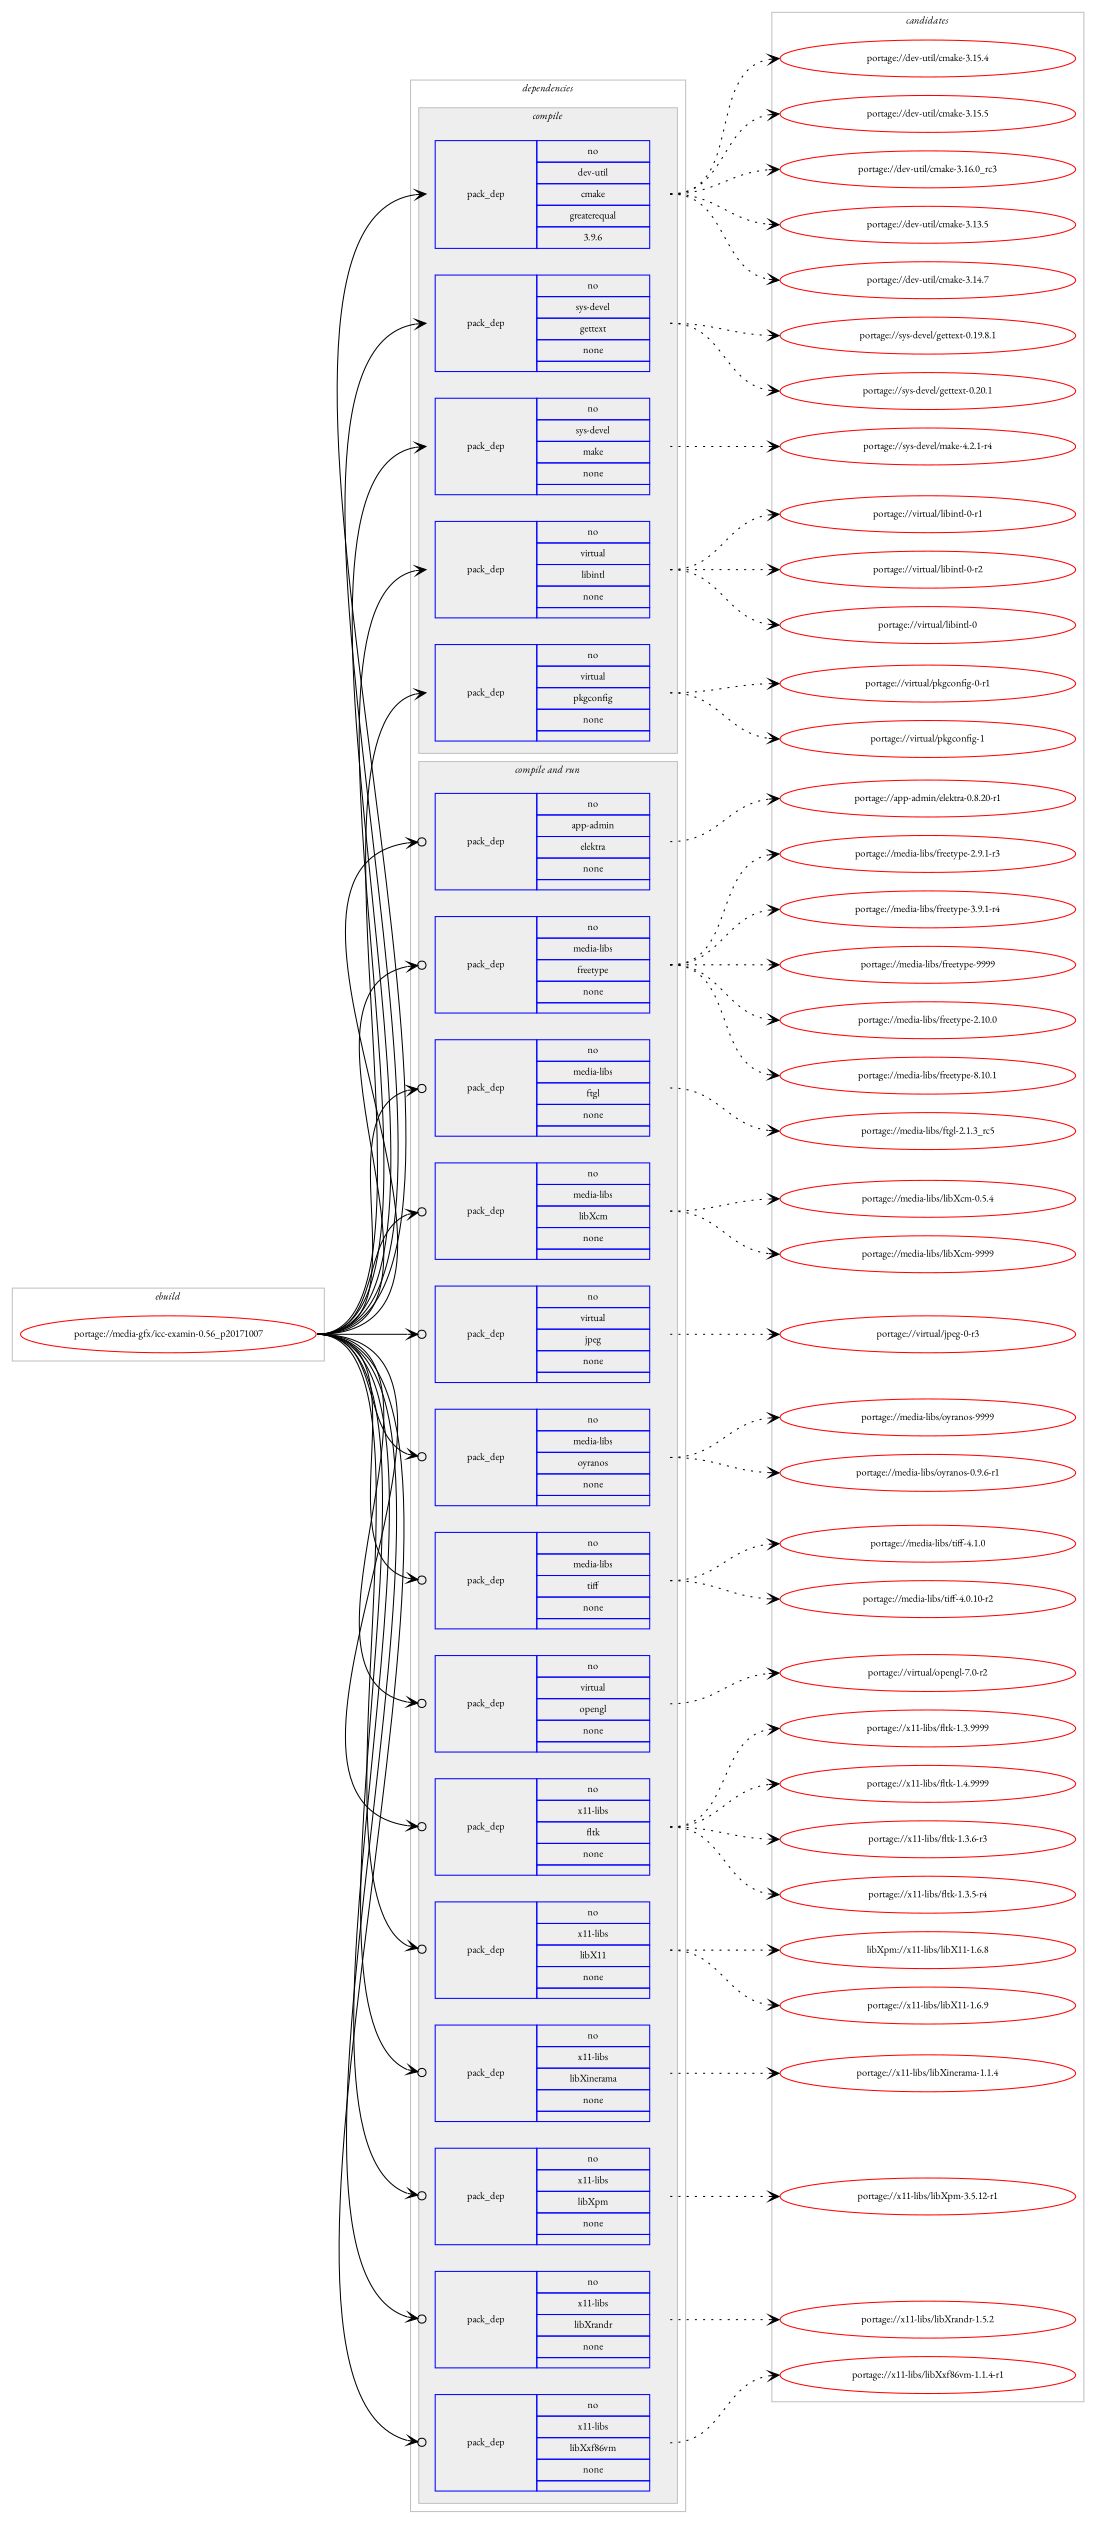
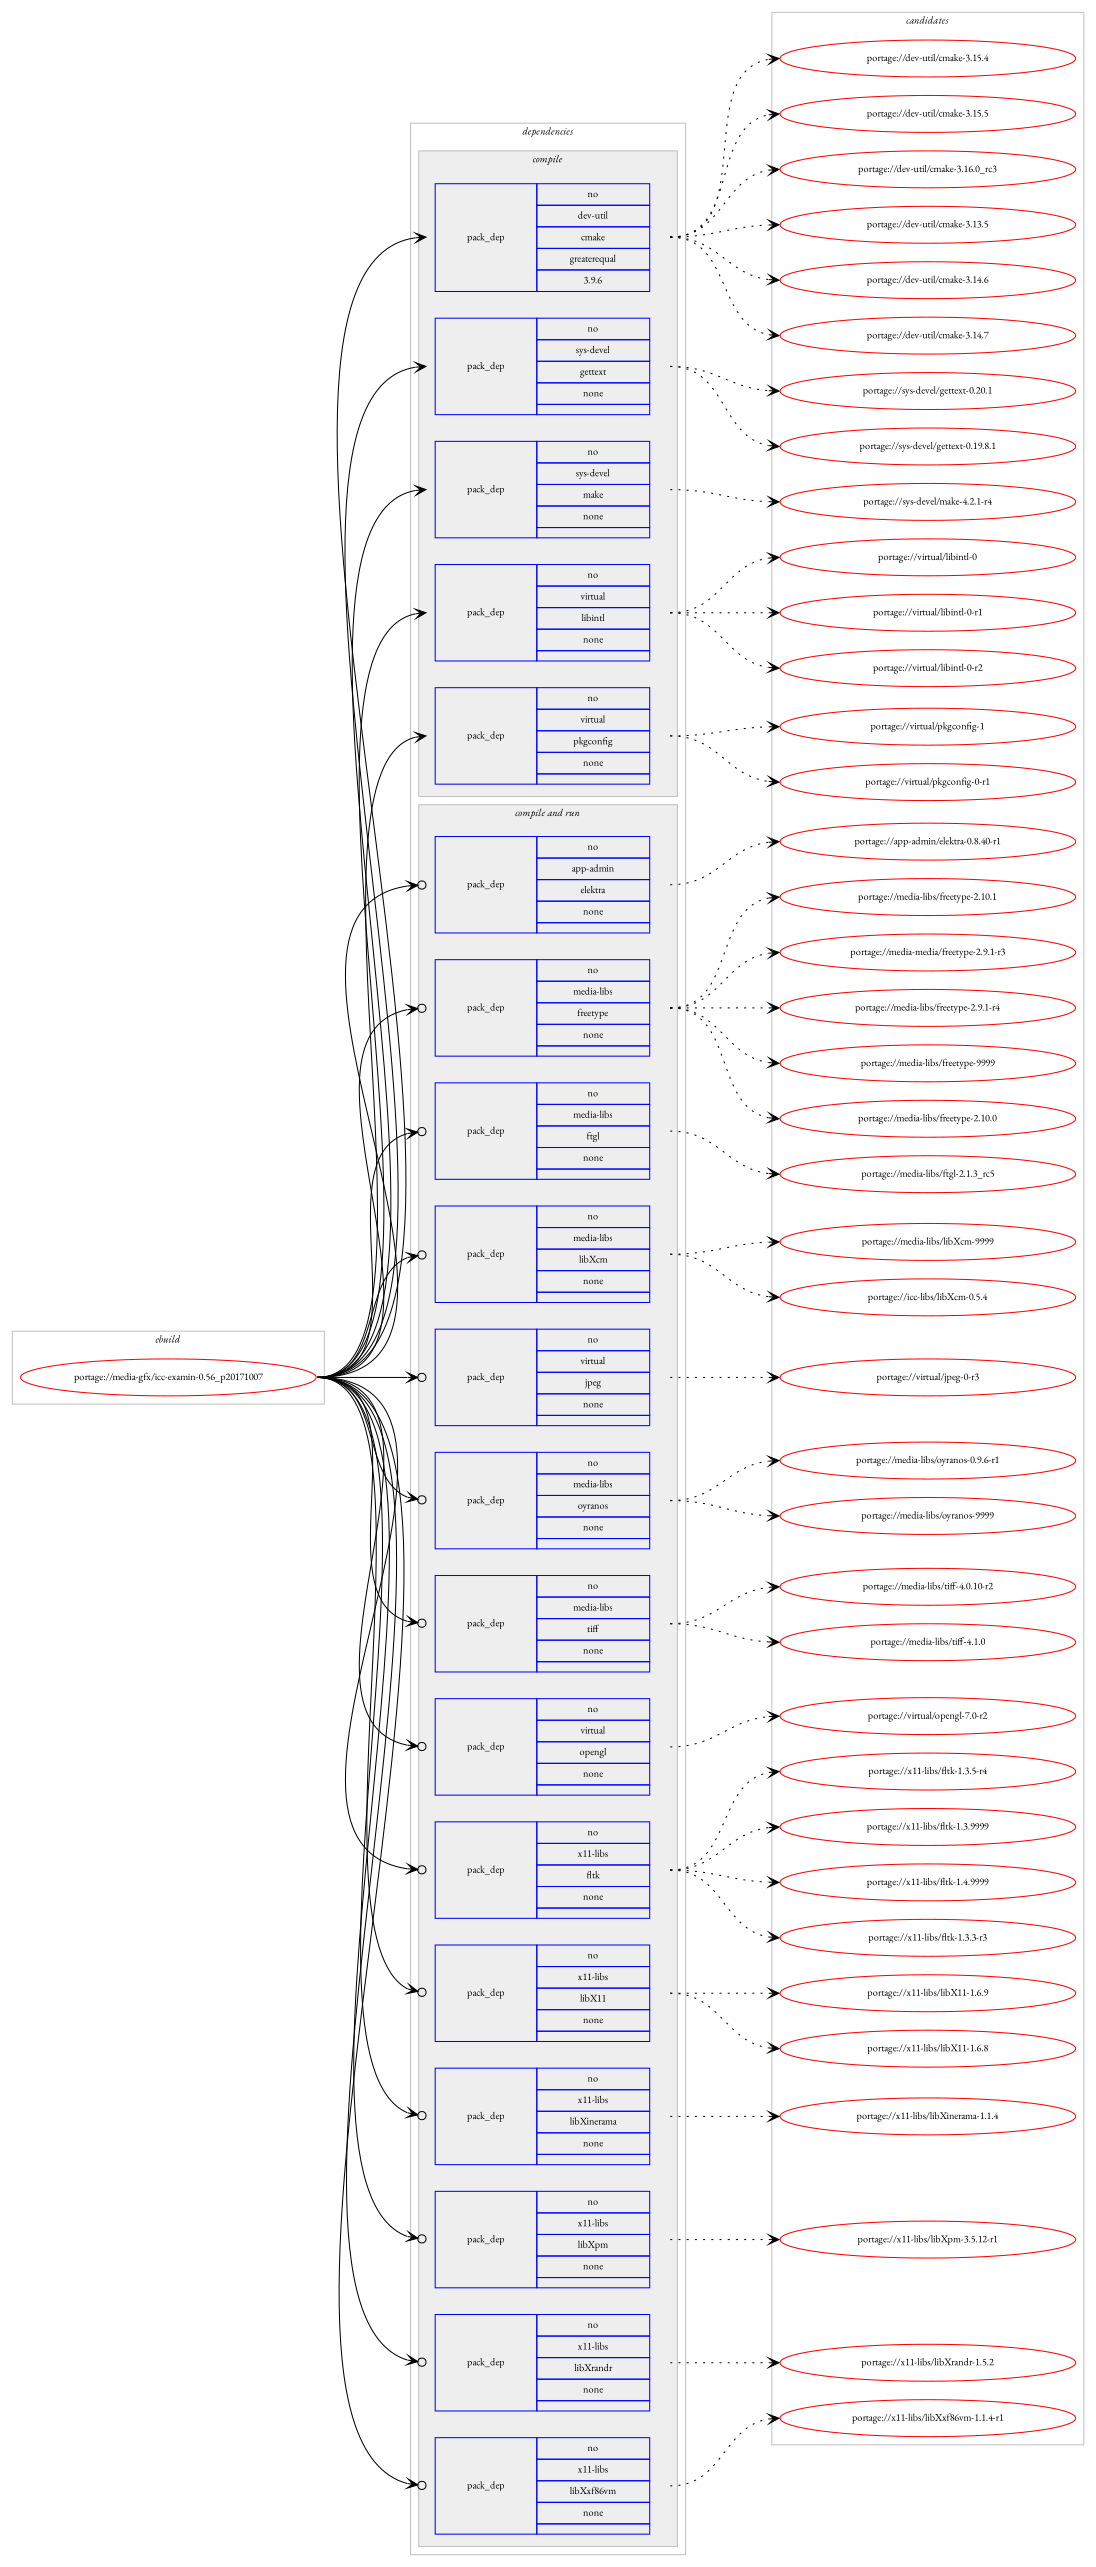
none -> (928, 280)
(928, 799) -> (928, 842)
(928, 854) -> (928, 952)
(928, 909) -> (928, 1008)
(928, 1076) -> (928, 897)
(928, 1199) -> (928, 1297)
(928, 1839) -> (928, 1938)
(928, 1950) -> (928, 2049)
